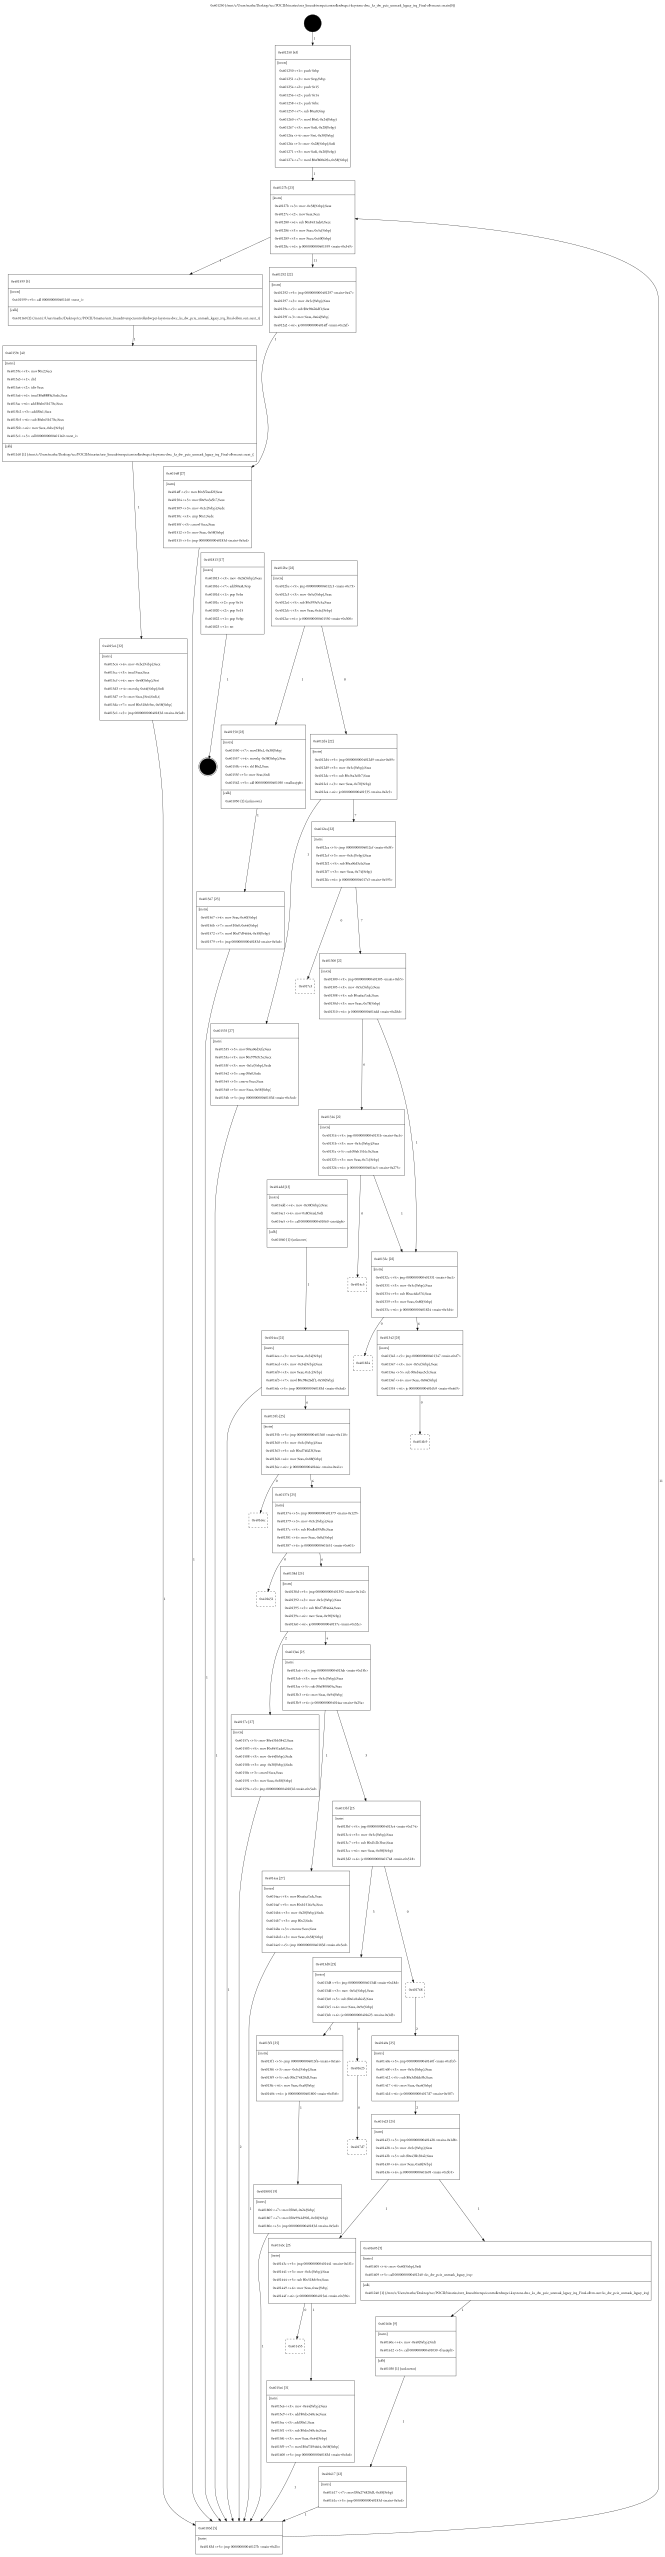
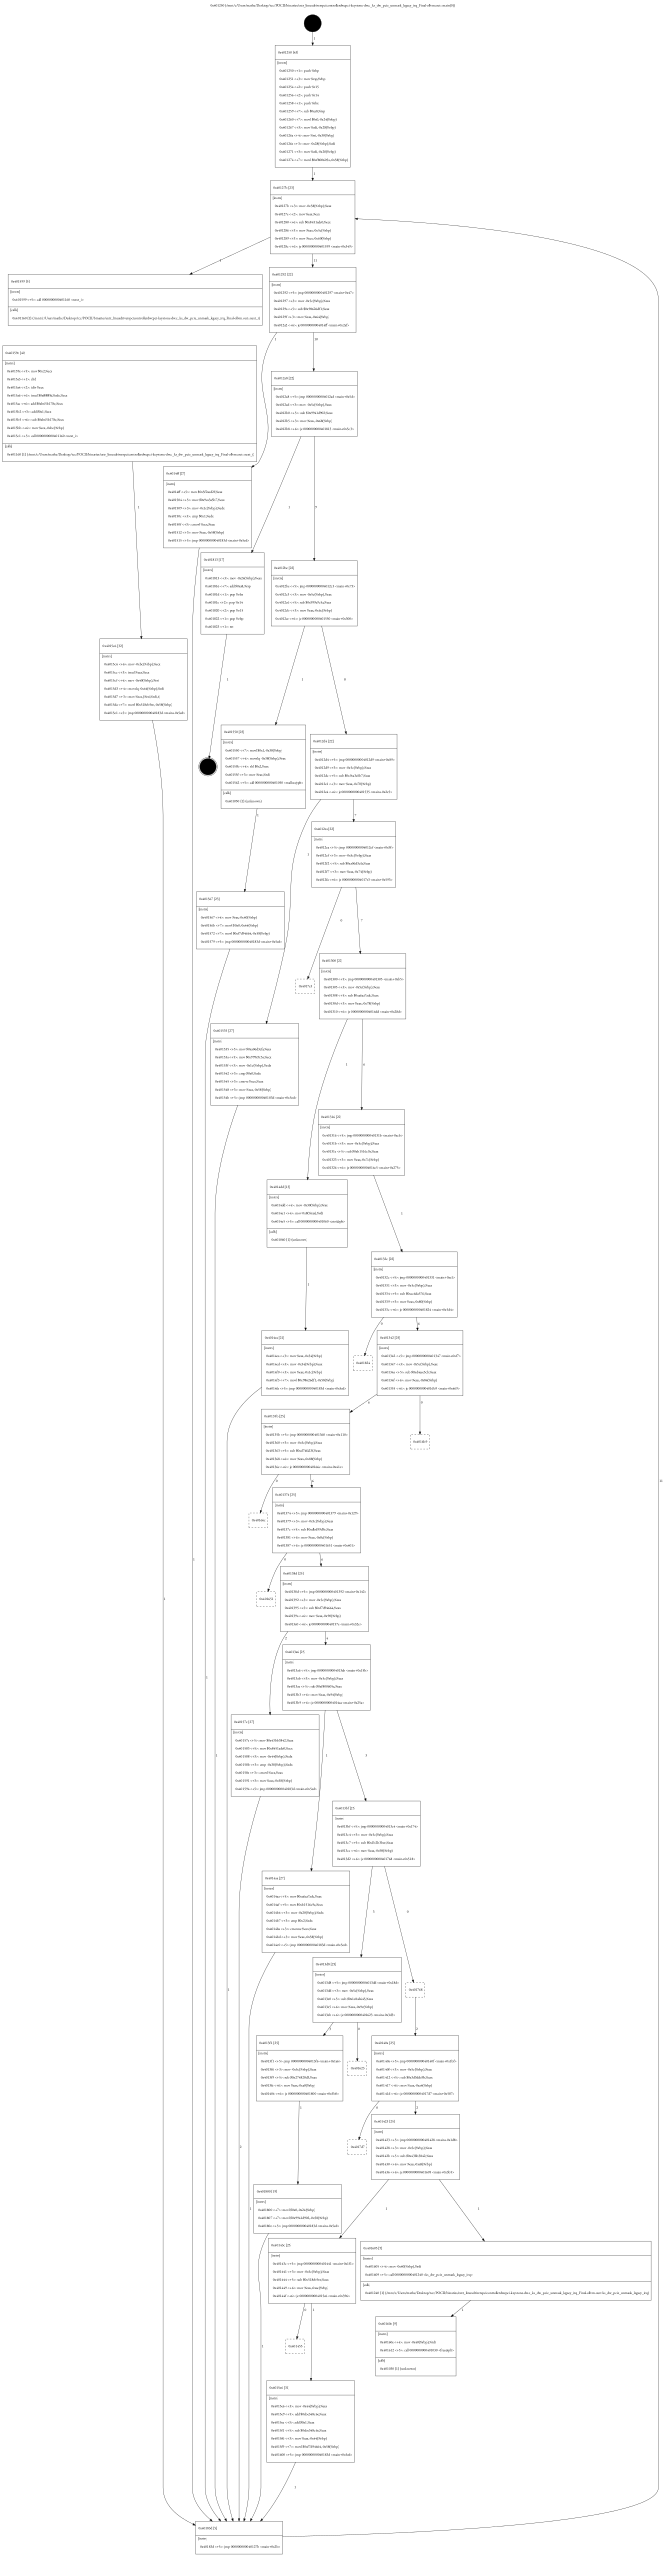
(133, 334) -> none
none -> (314, 404)
(411, 1132) -> (319, 1096)
(357, 1285) -> none
(305, 1401) -> (365, 1403)
(357, 2106) -> (367, 2118)
(363, 2487) -> none
